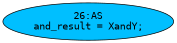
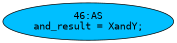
(88, 22) -> (88, 22)
